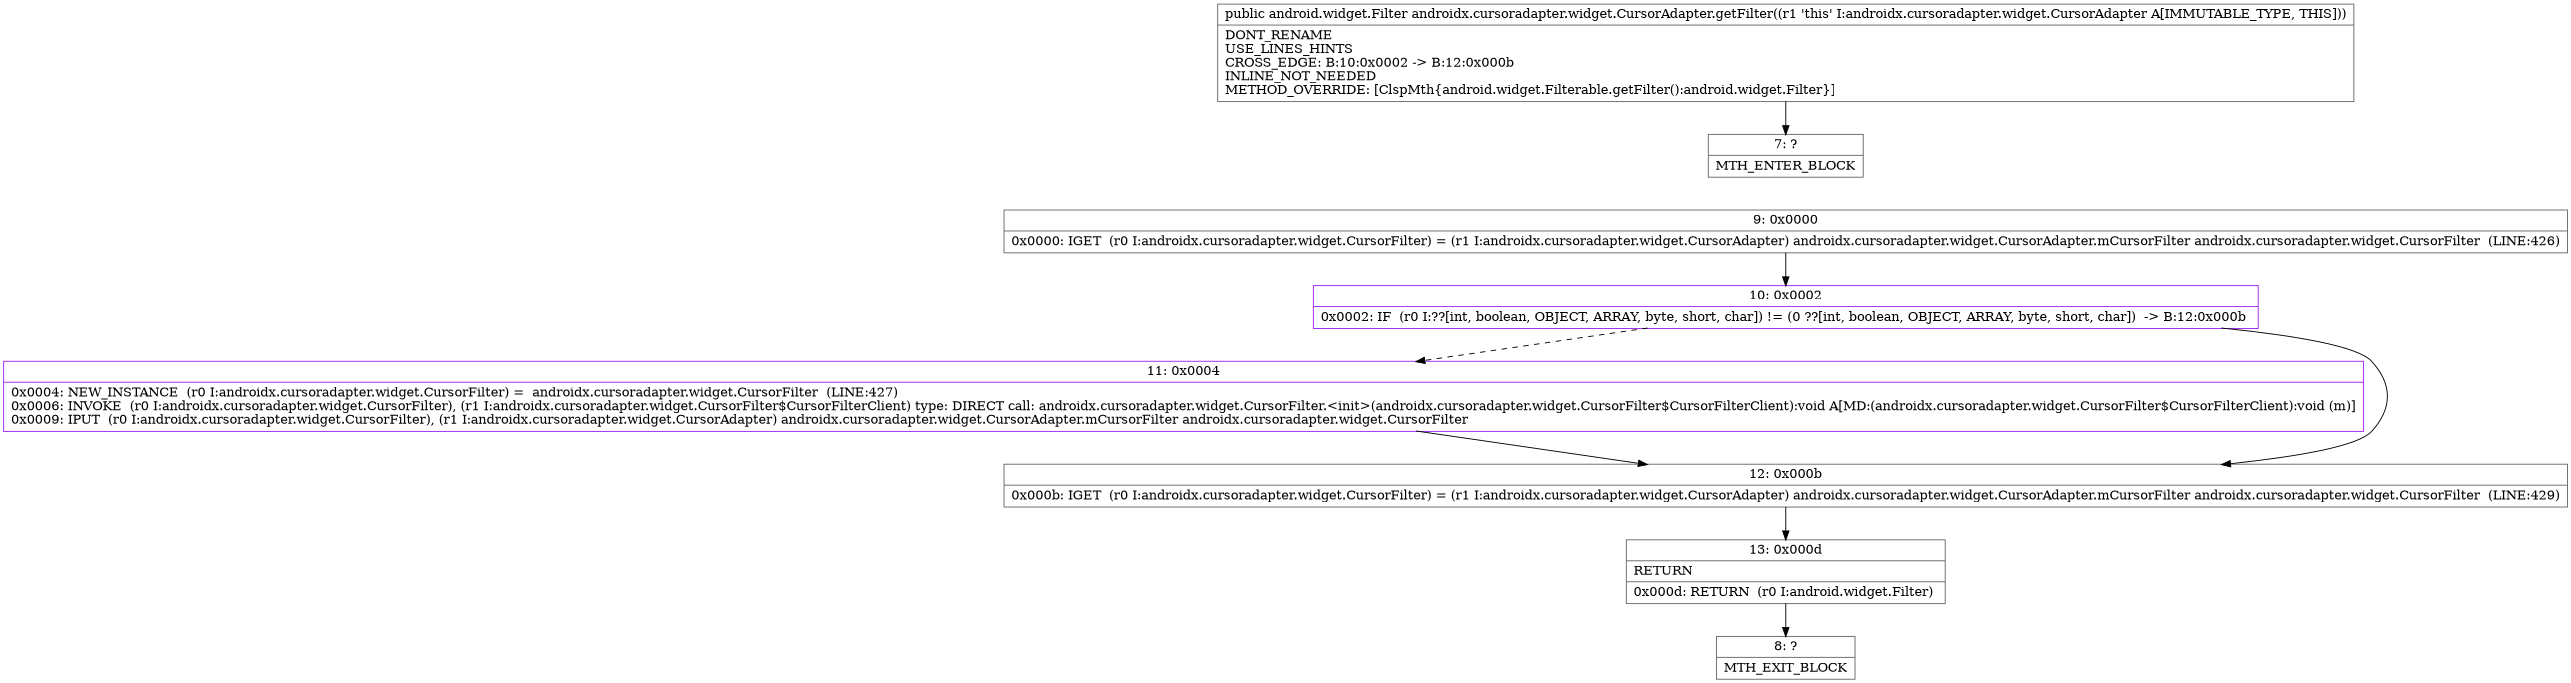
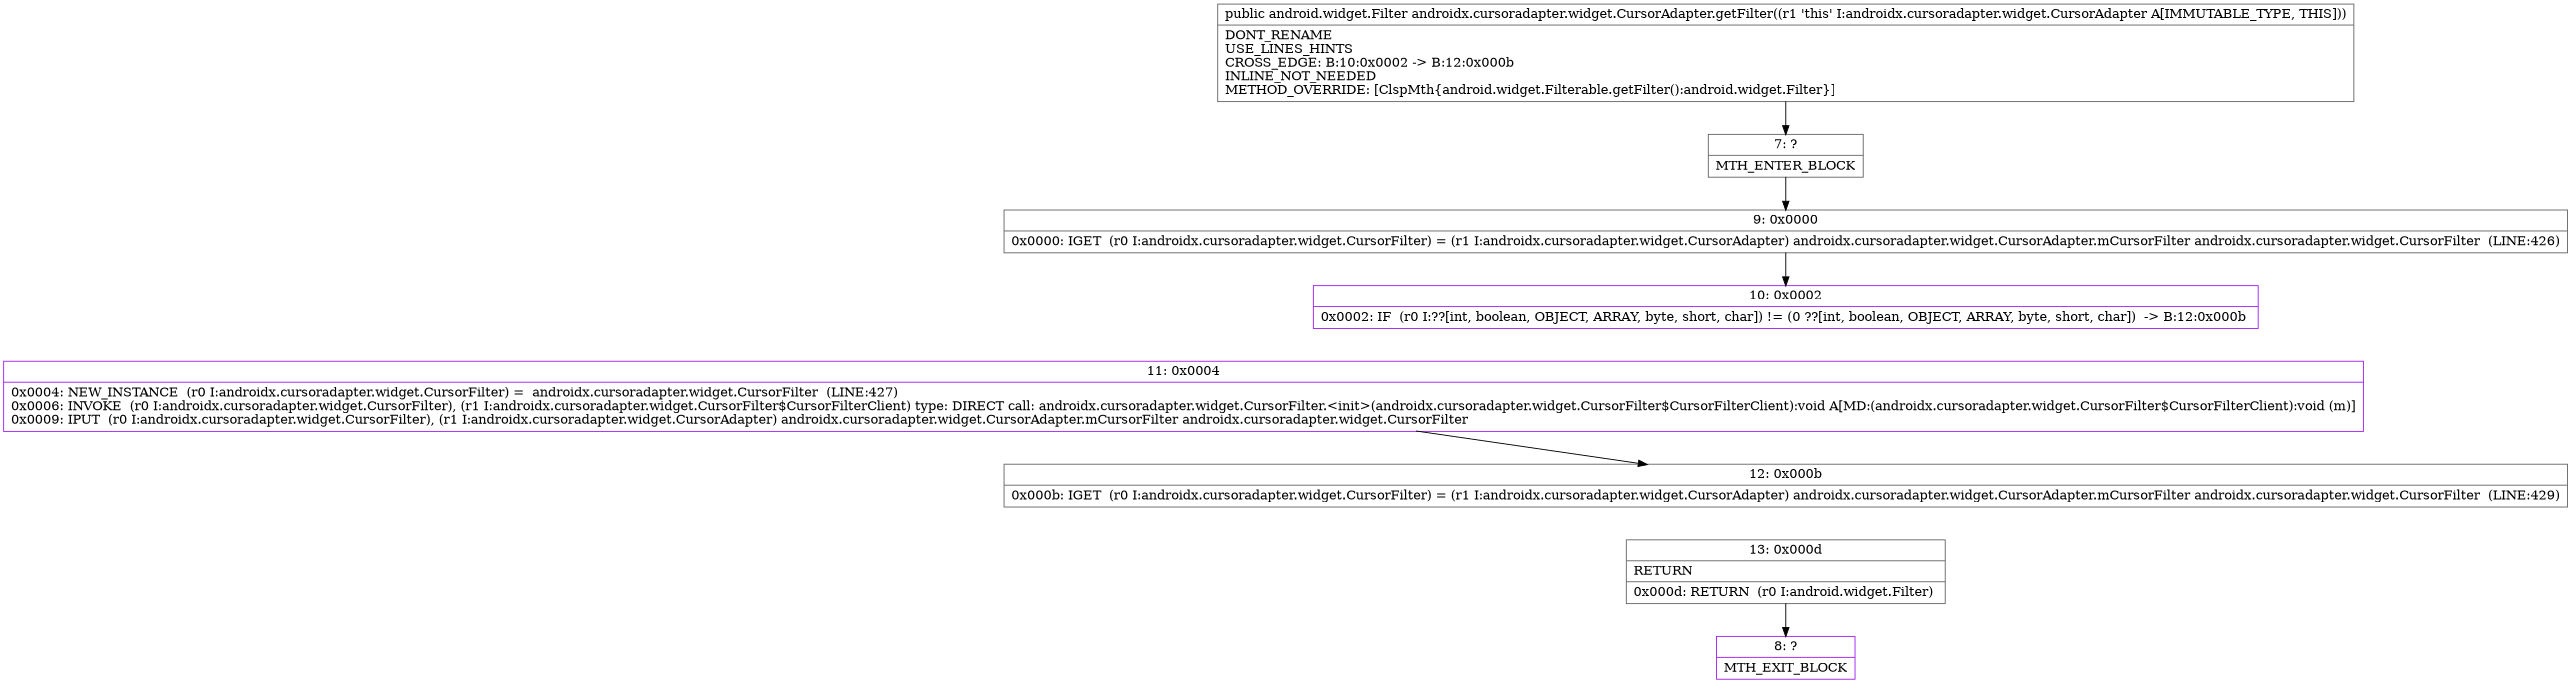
none -> (1786, 189)
(1536, 344) -> none
(2387, 392) -> none
(1786, 519) -> none
(1786, 658) -> (1786, 658)
